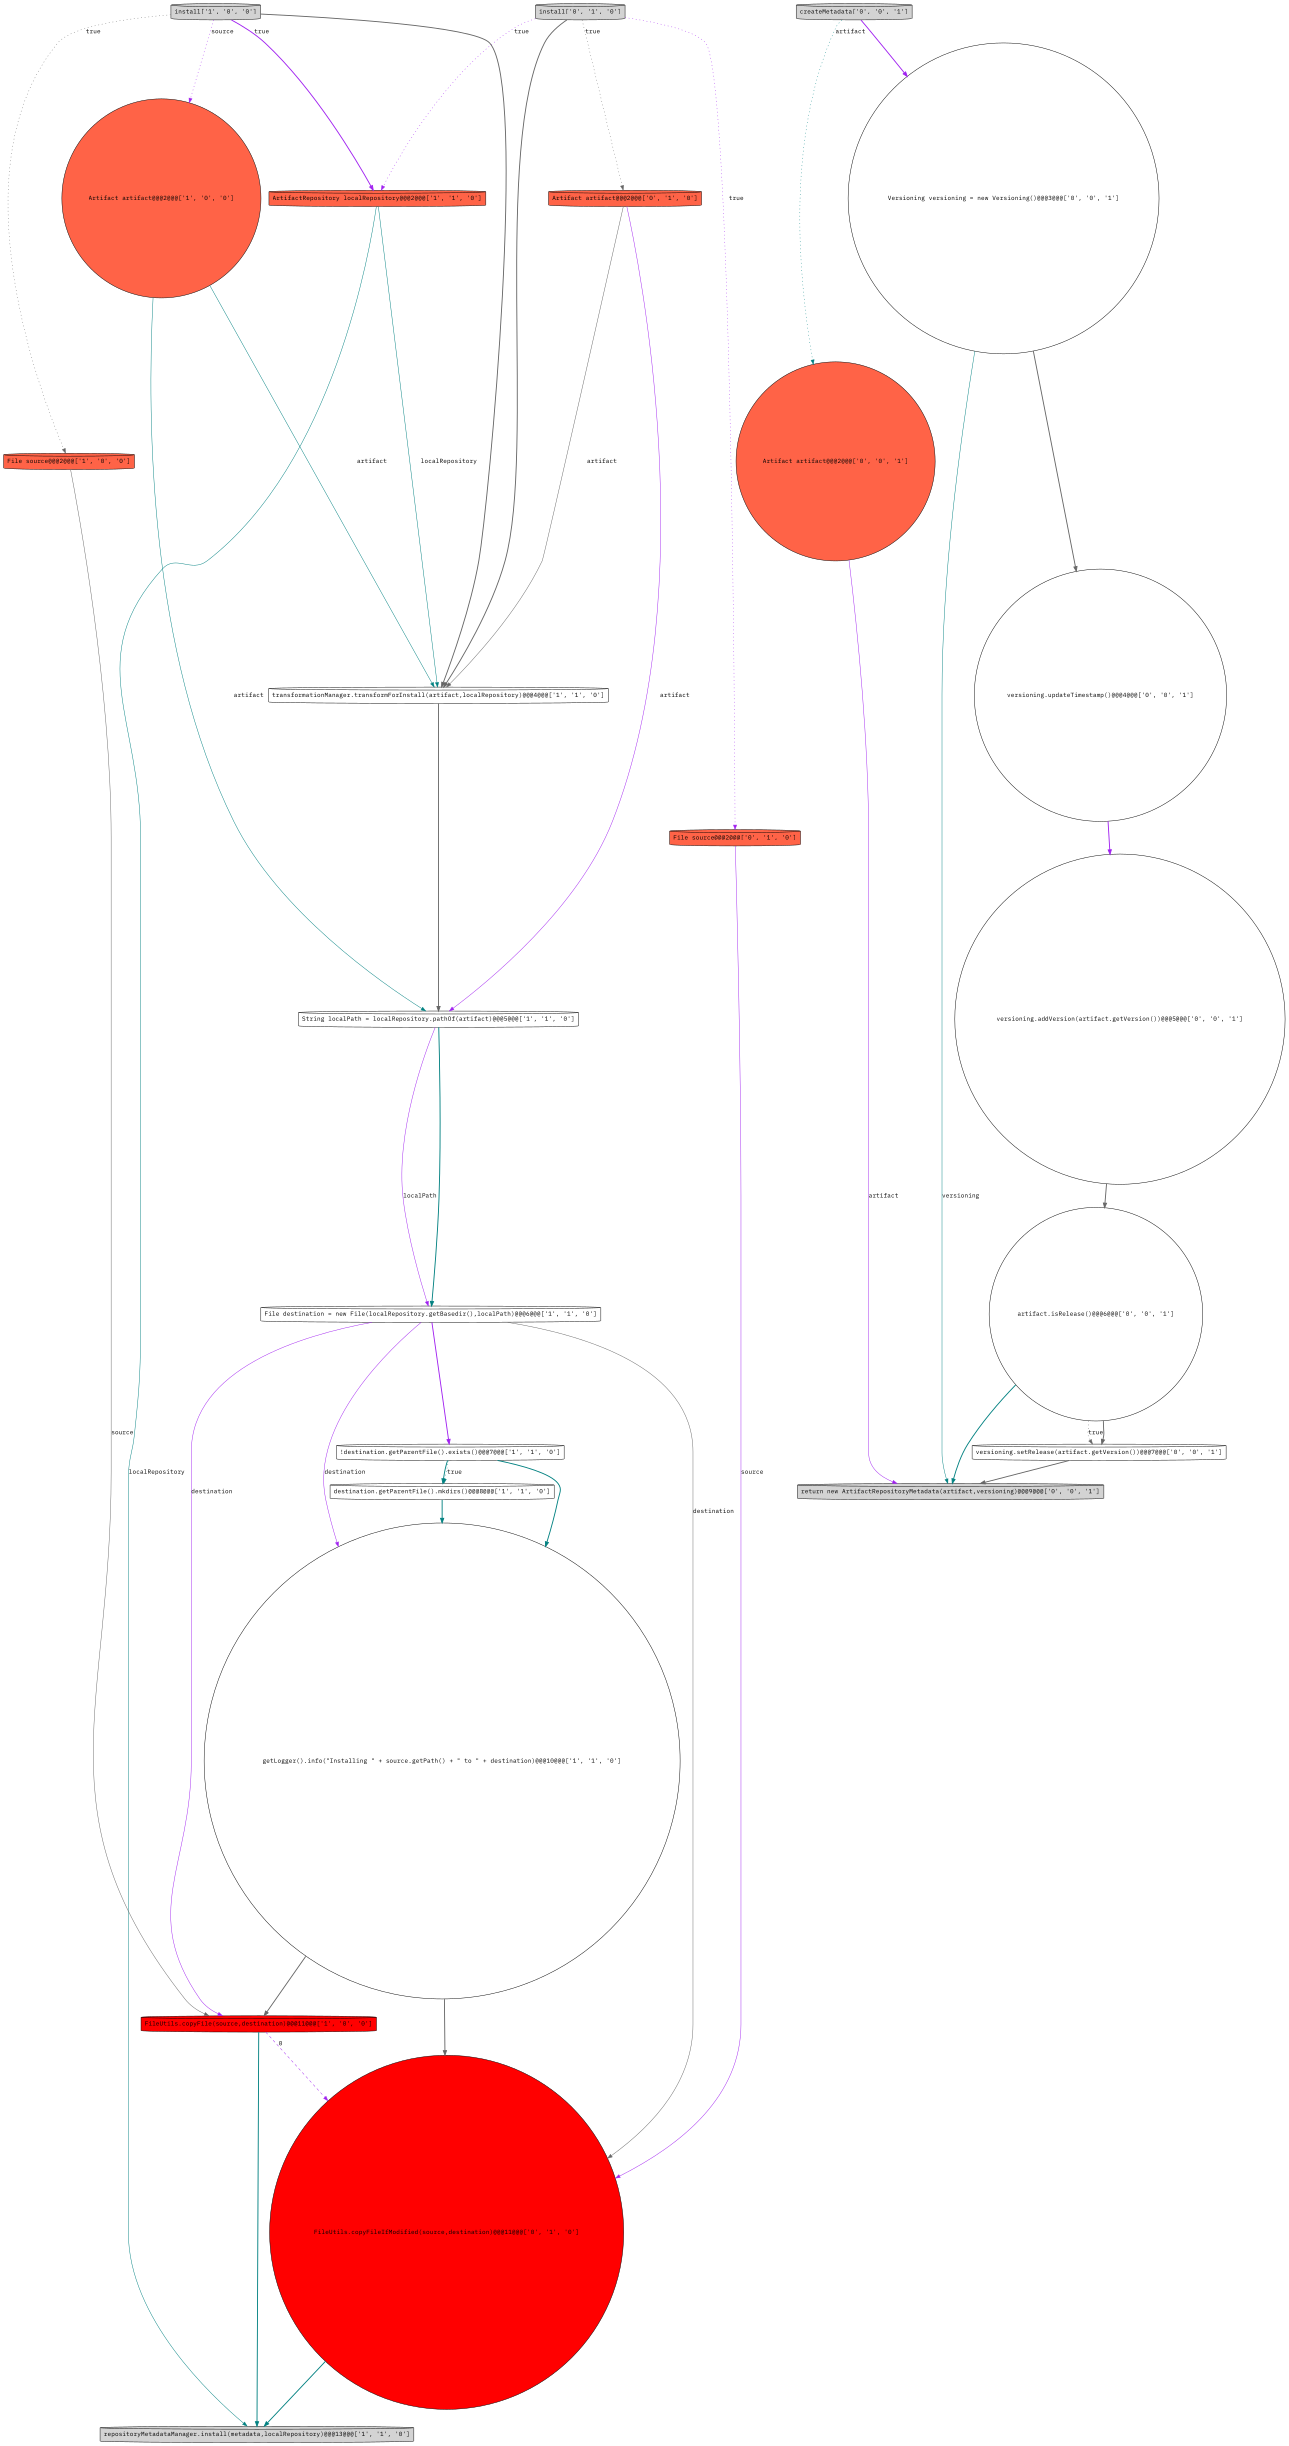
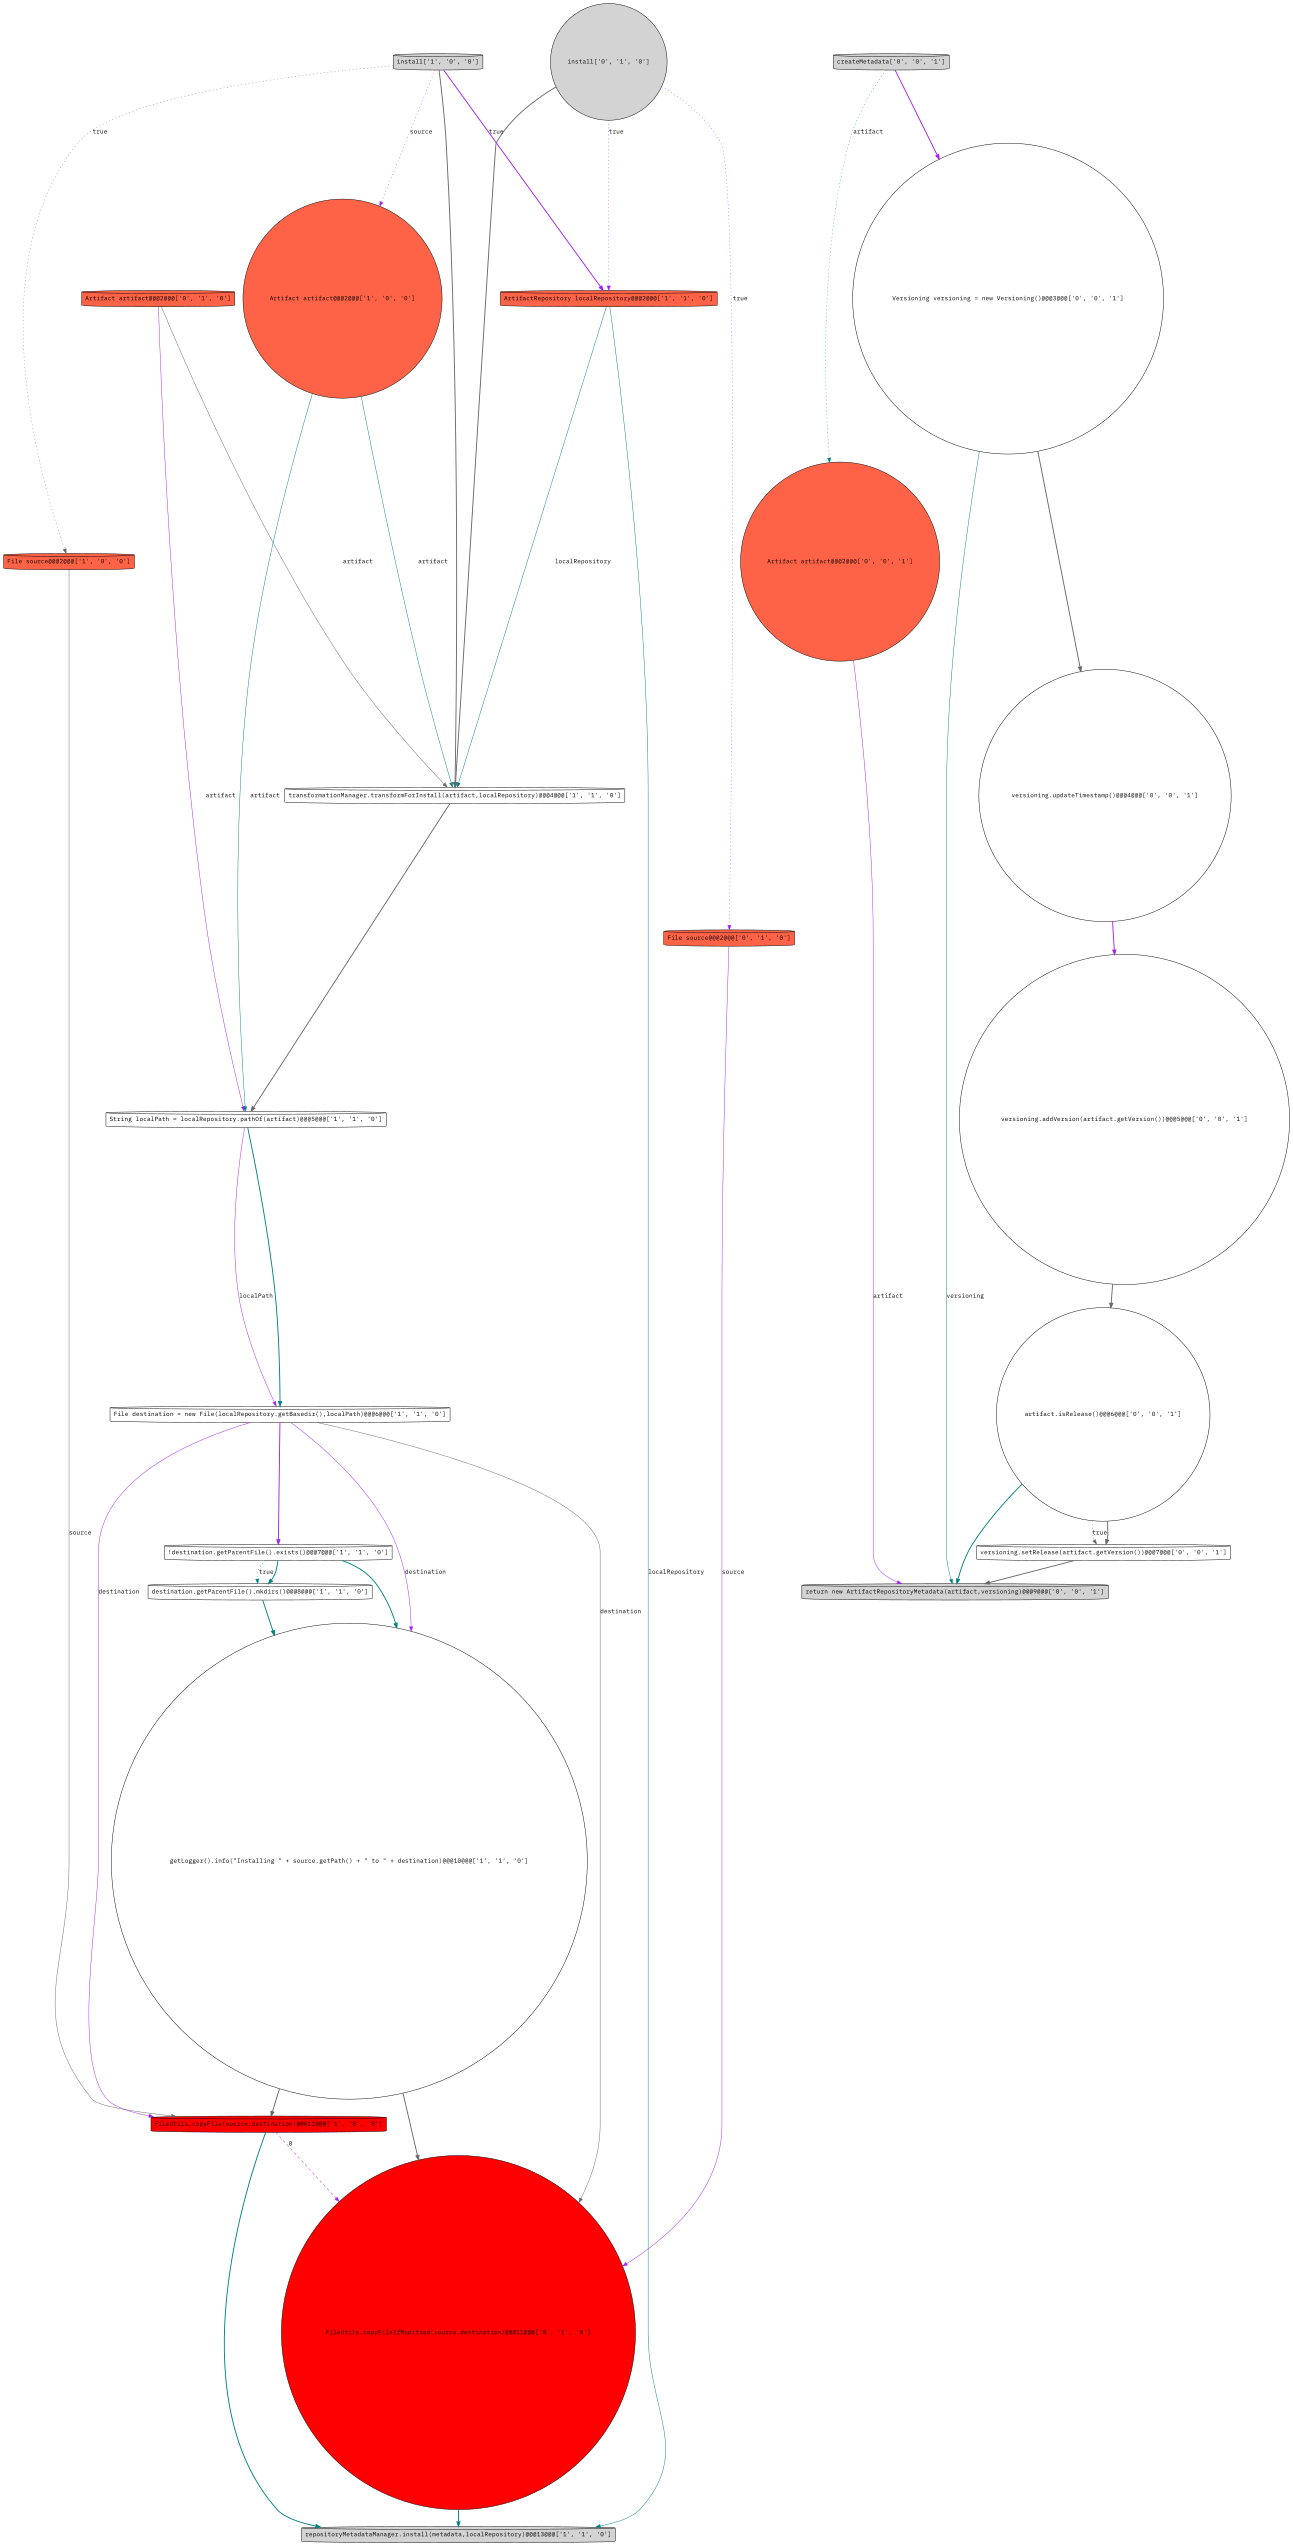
(580, 12) -> (609, 62)
(602, 103) -> none
